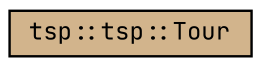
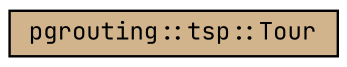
(131, 34) -> (174, 34)
